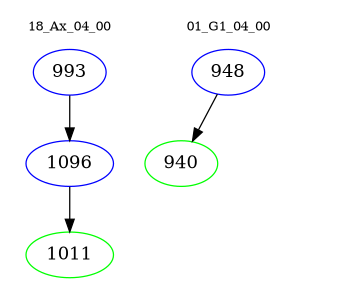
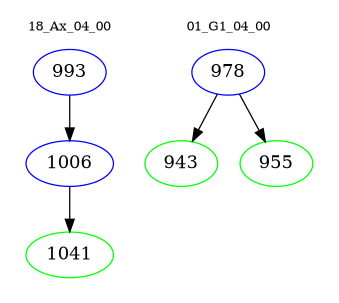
(228, 72) -> (228, 72)
(70, 164) -> (70, 164)
(181, 164) -> (181, 164)
none -> (276, 164)
(70, 255) -> (70, 255)
